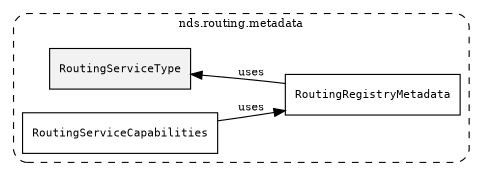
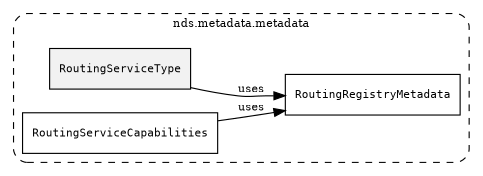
(241, 24) -> (241, 24)
(244, 79) -> (232, 95)
